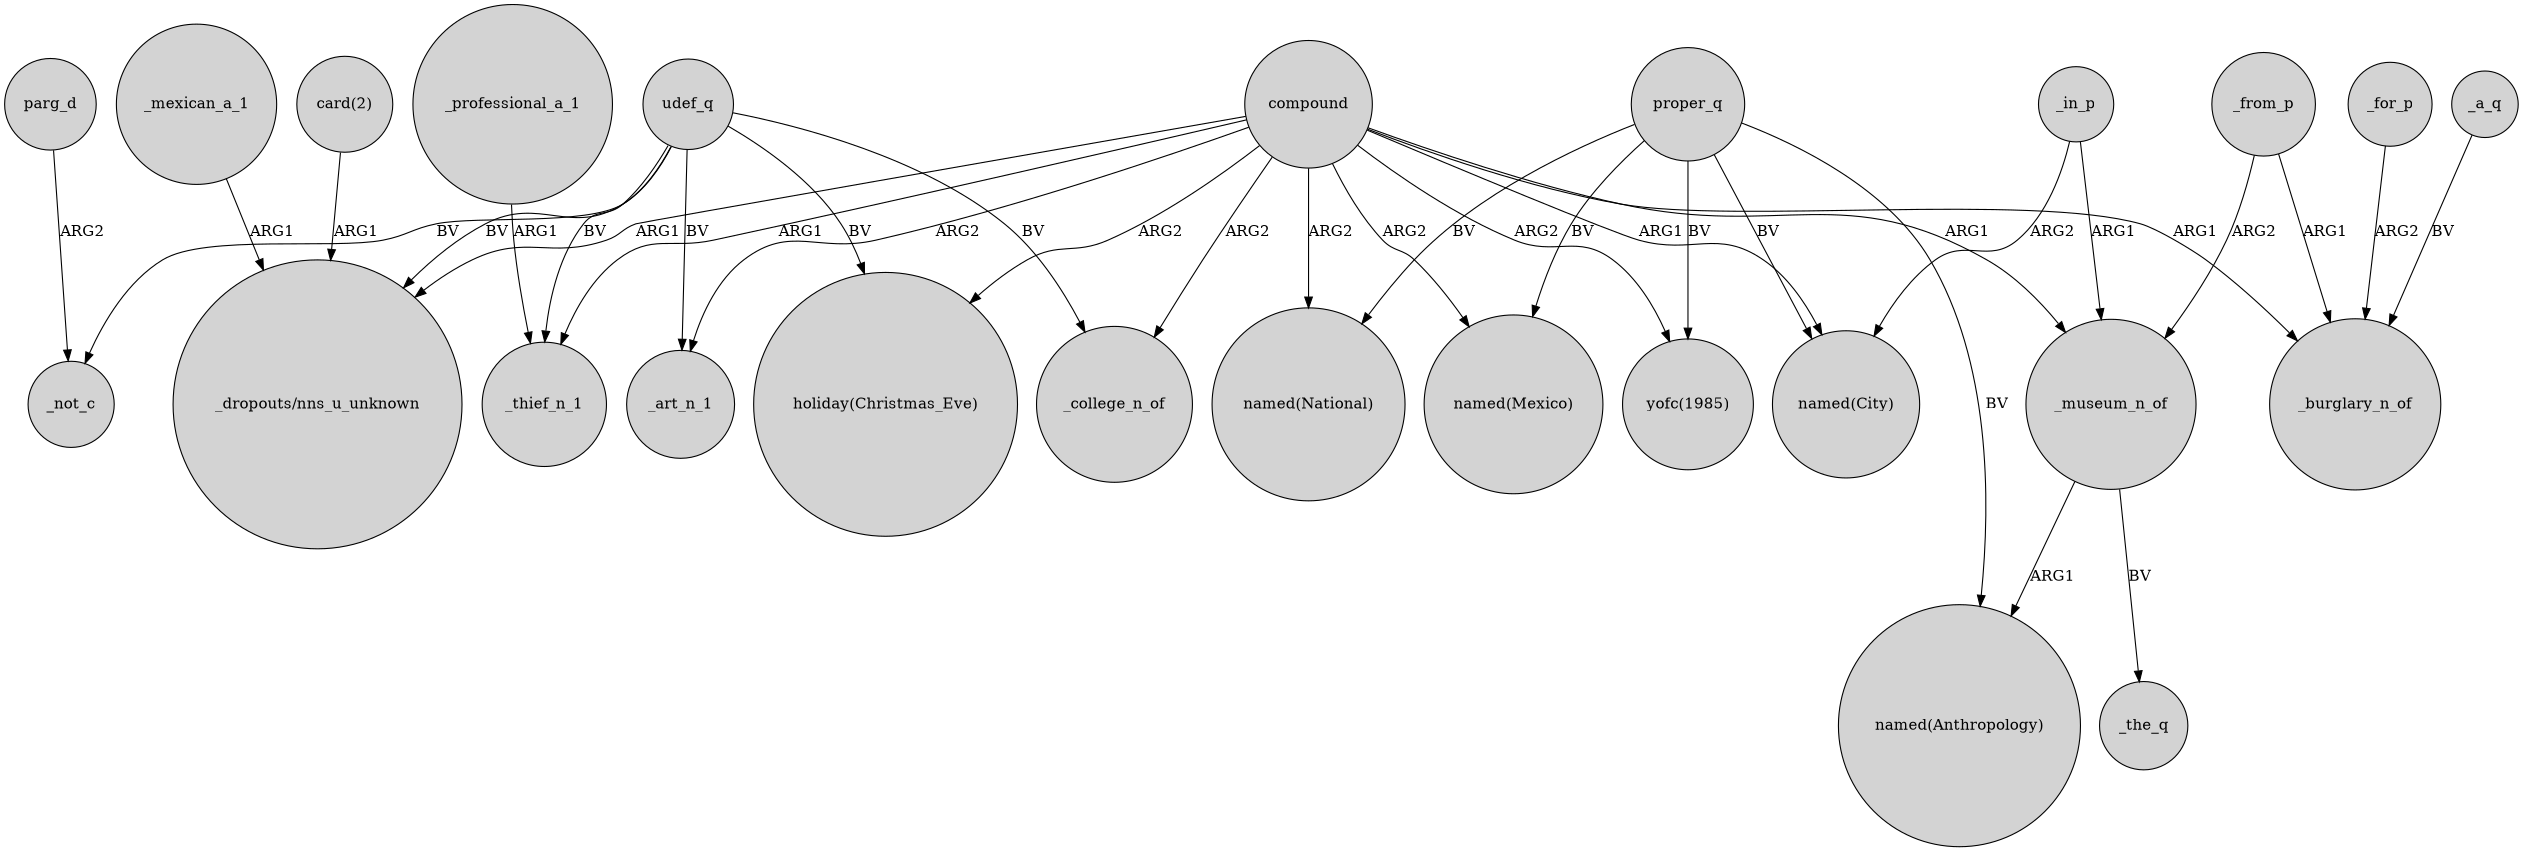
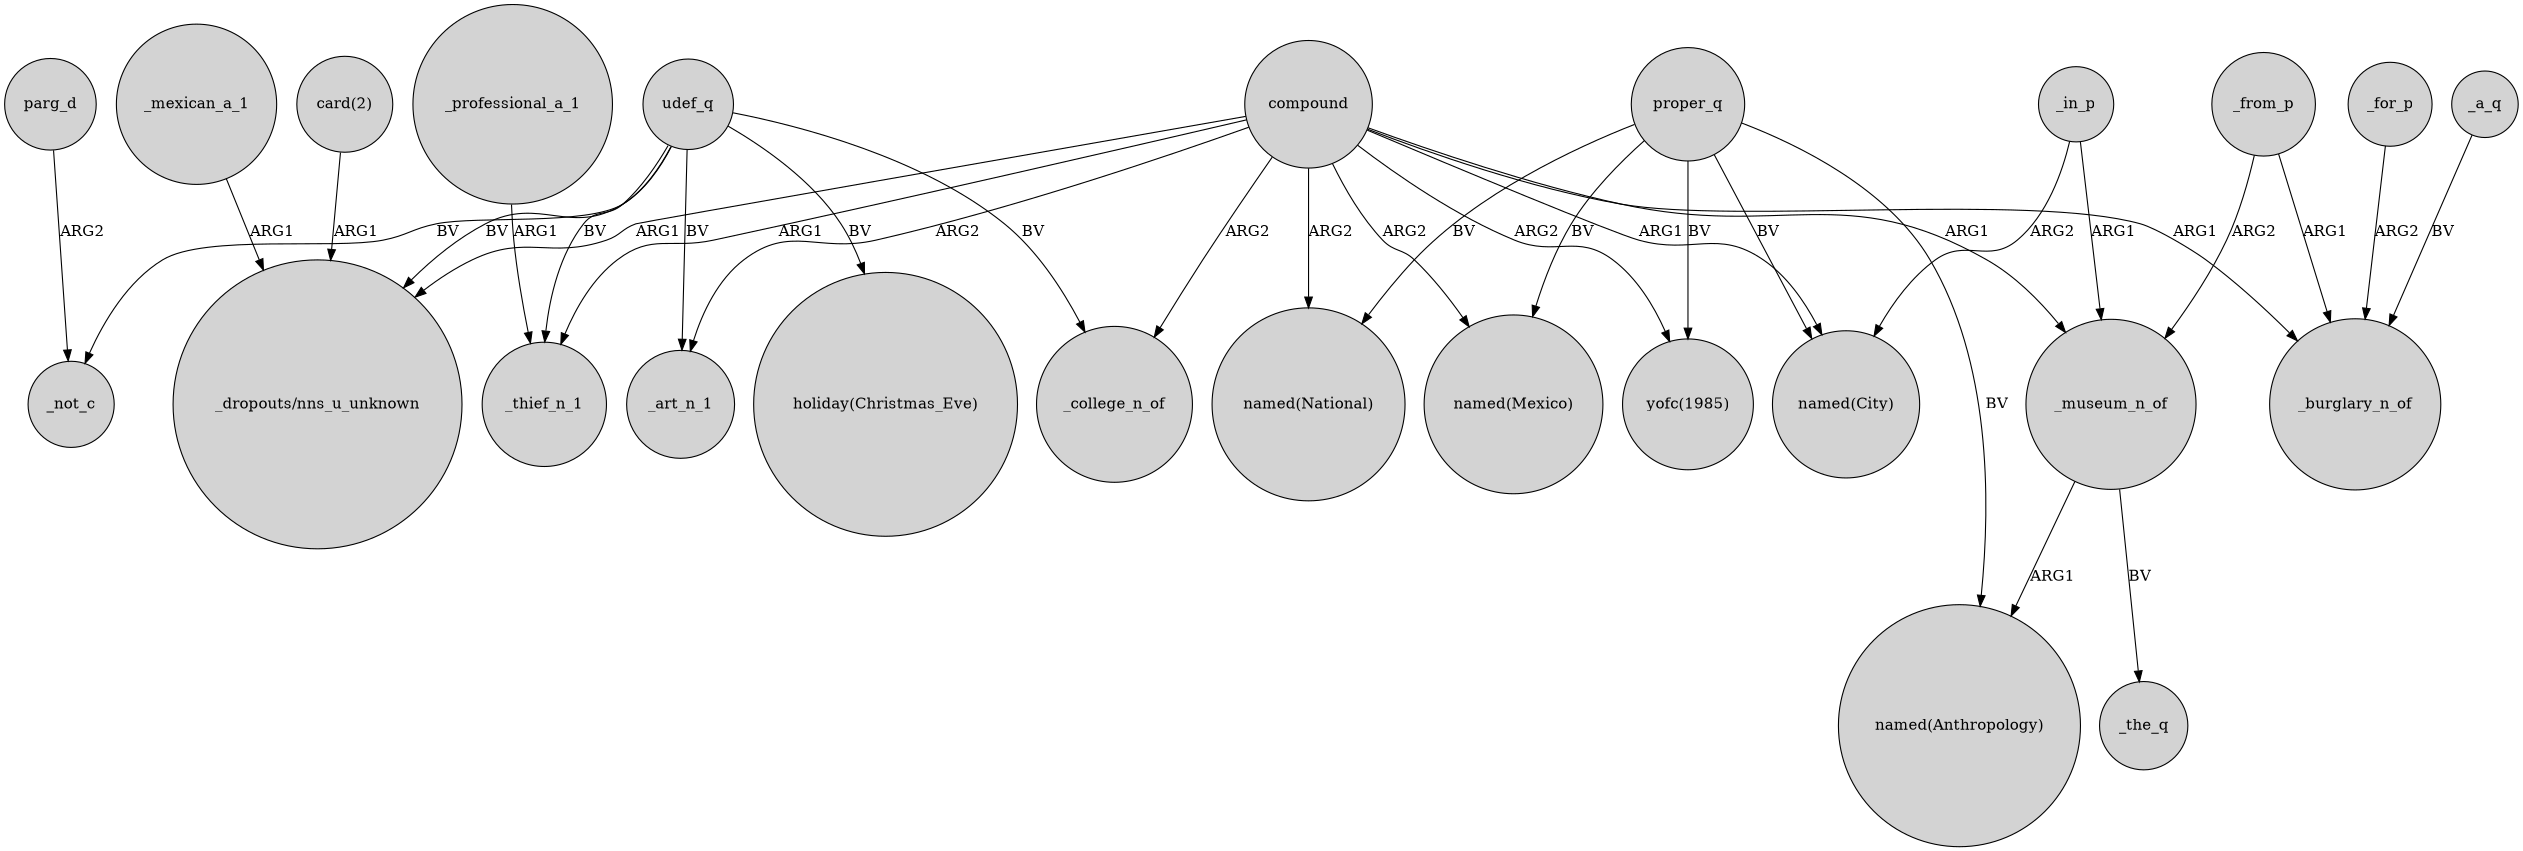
(1124, 233) -> none
